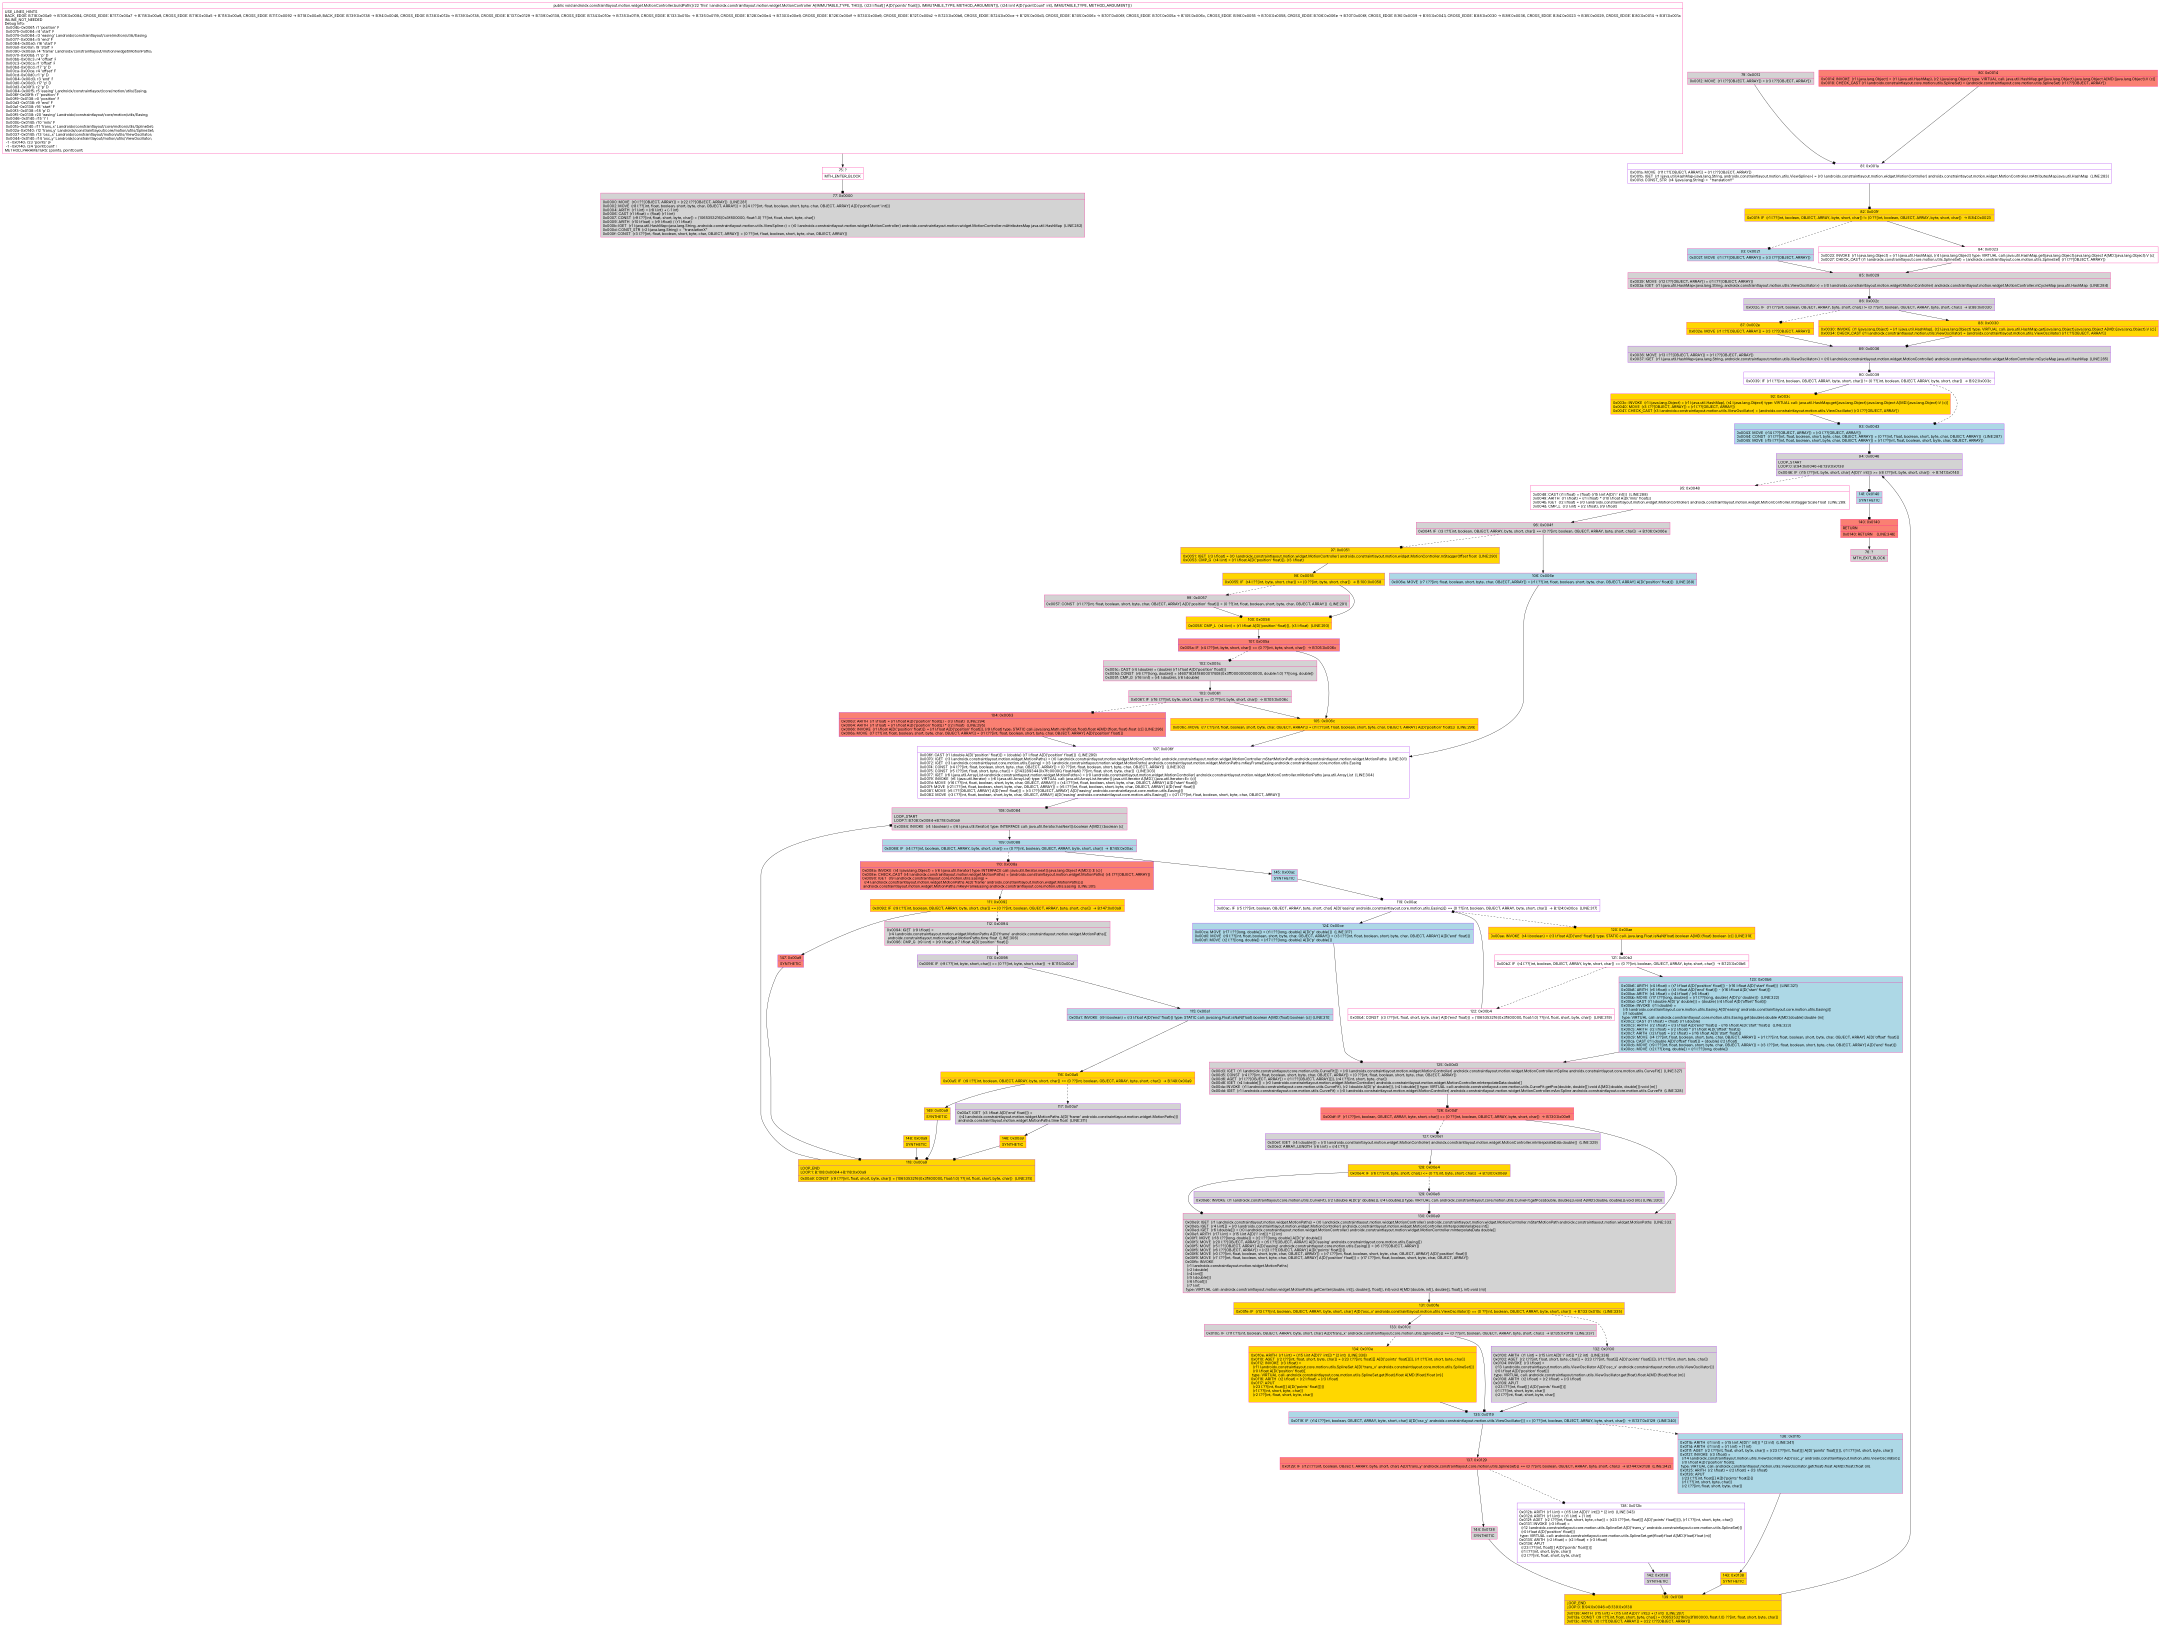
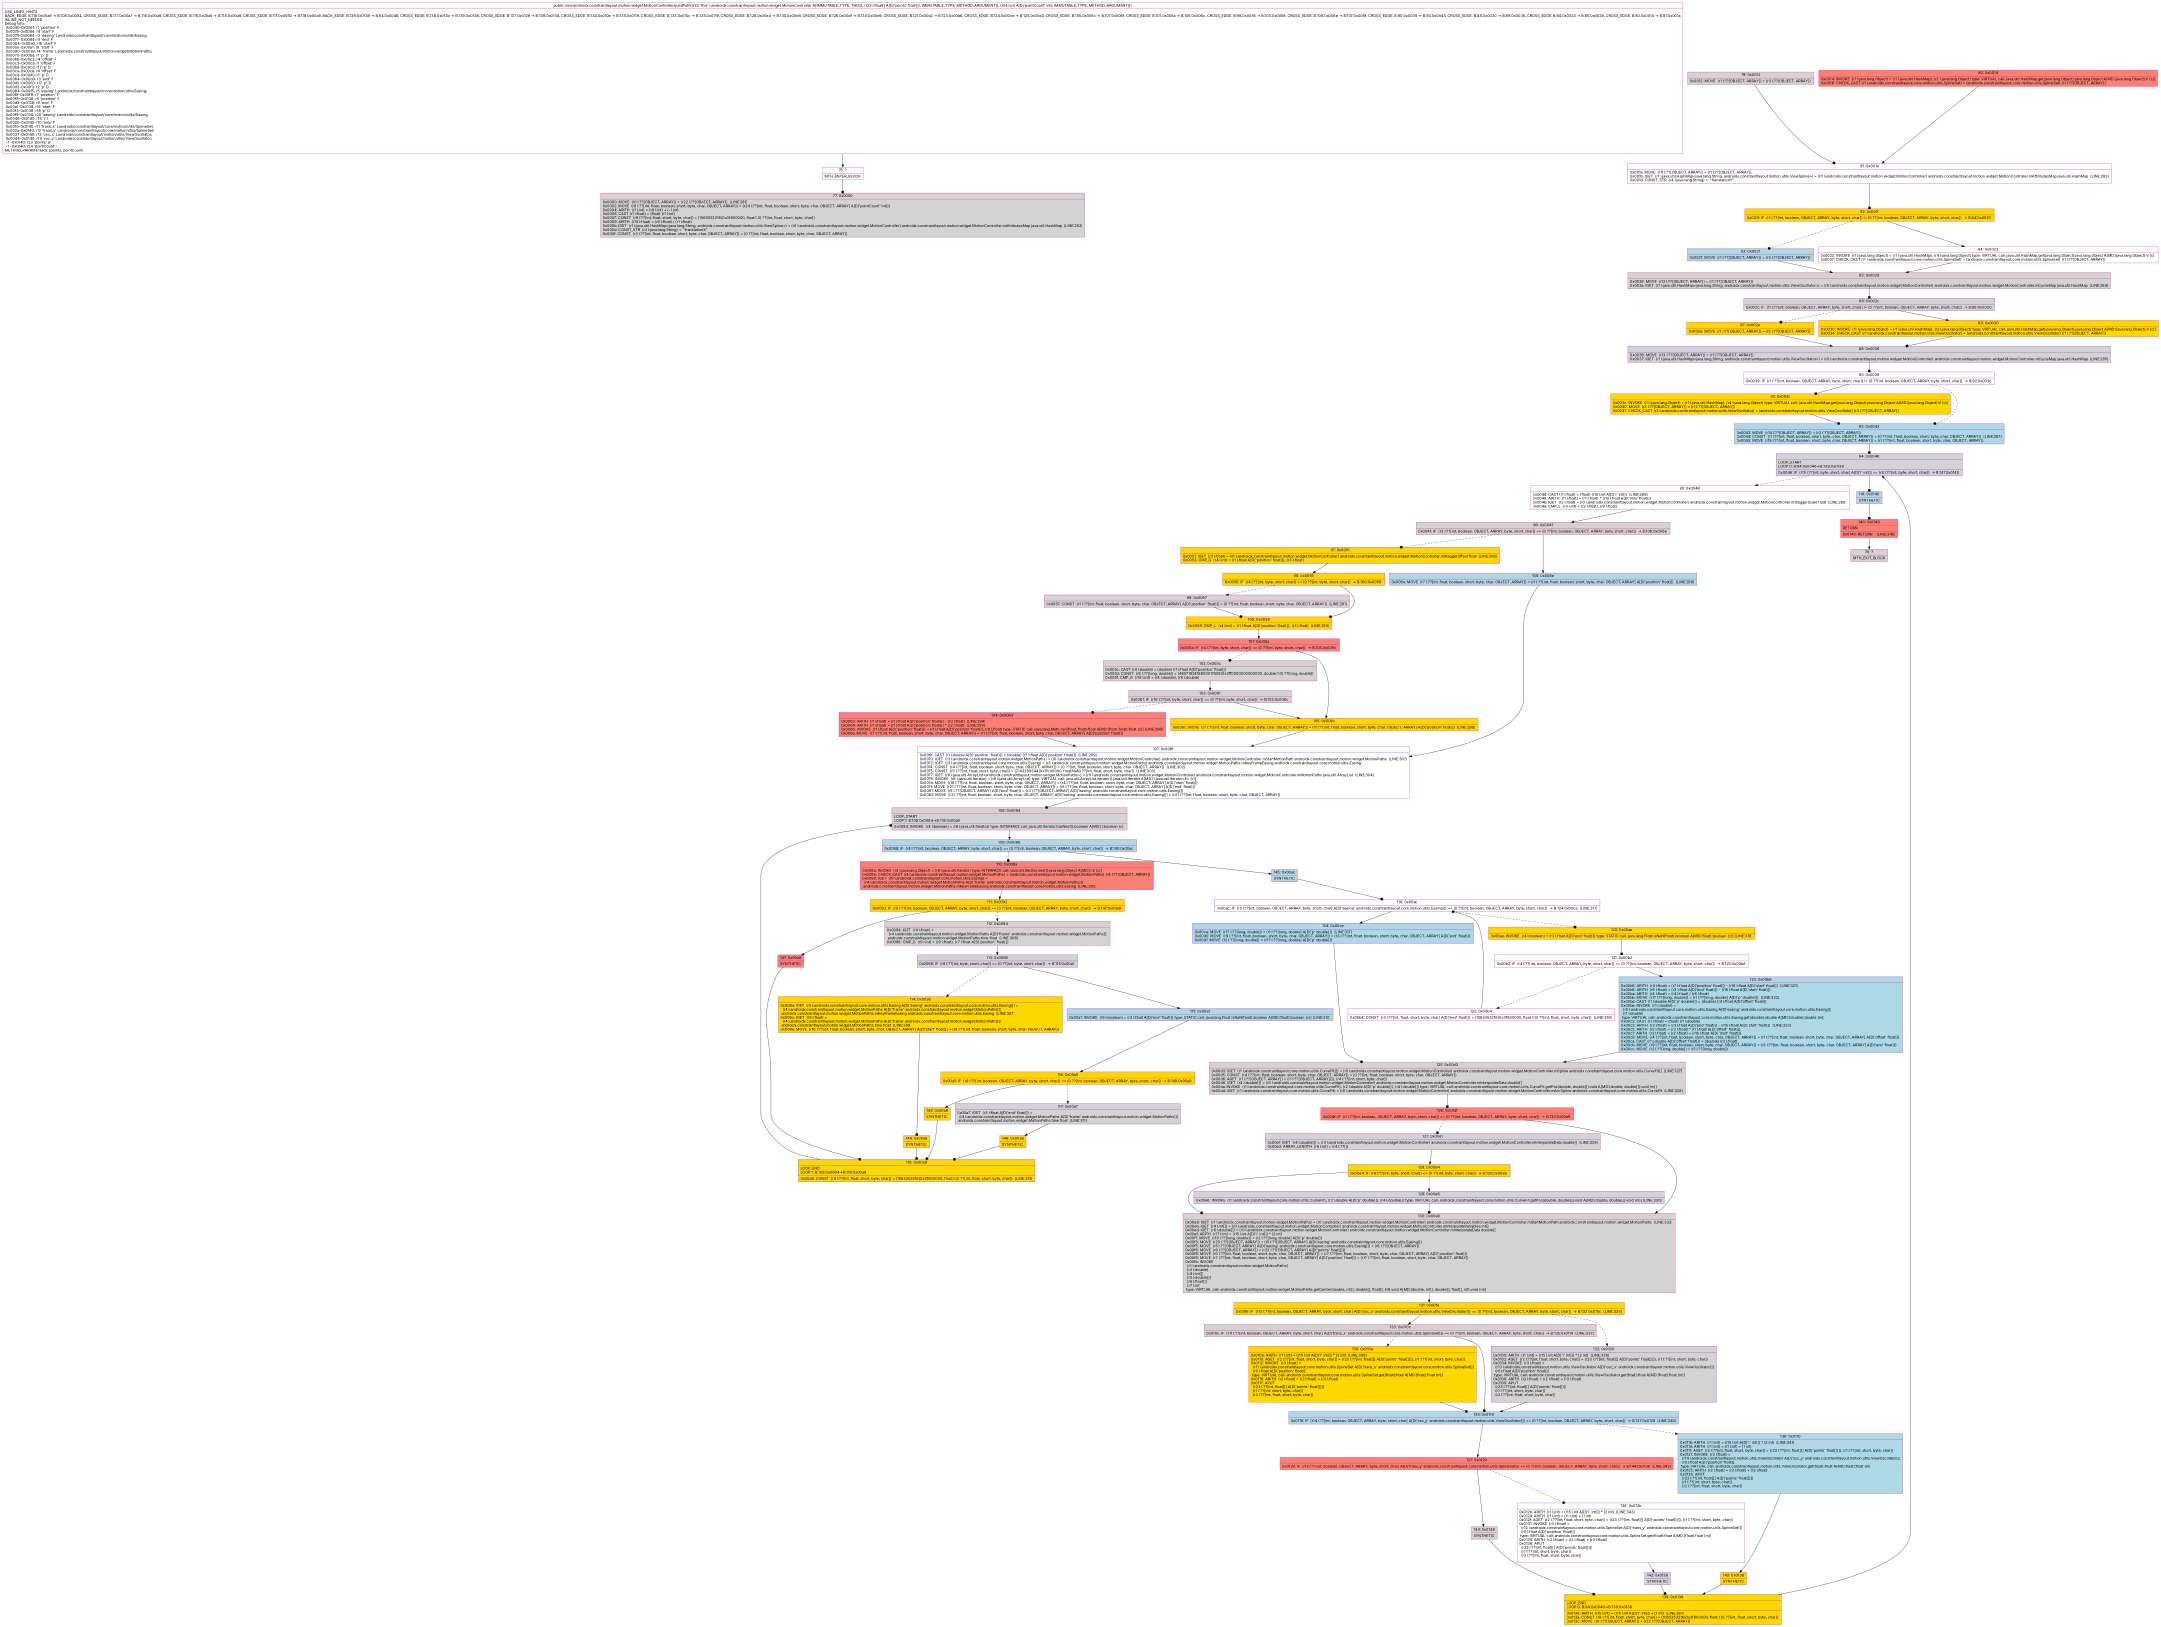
none -> (920, 1015)
